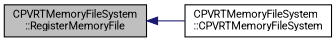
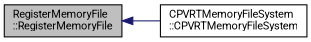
(75, 21) -> (63, 21)
